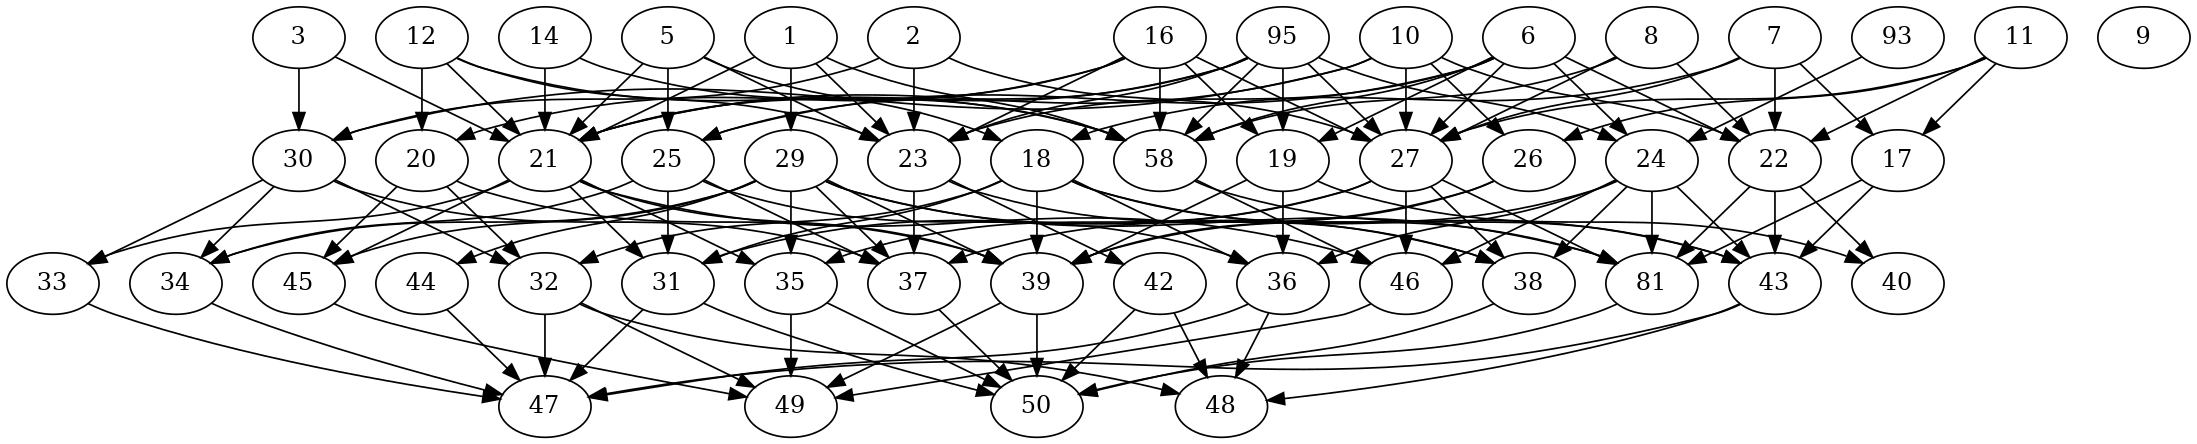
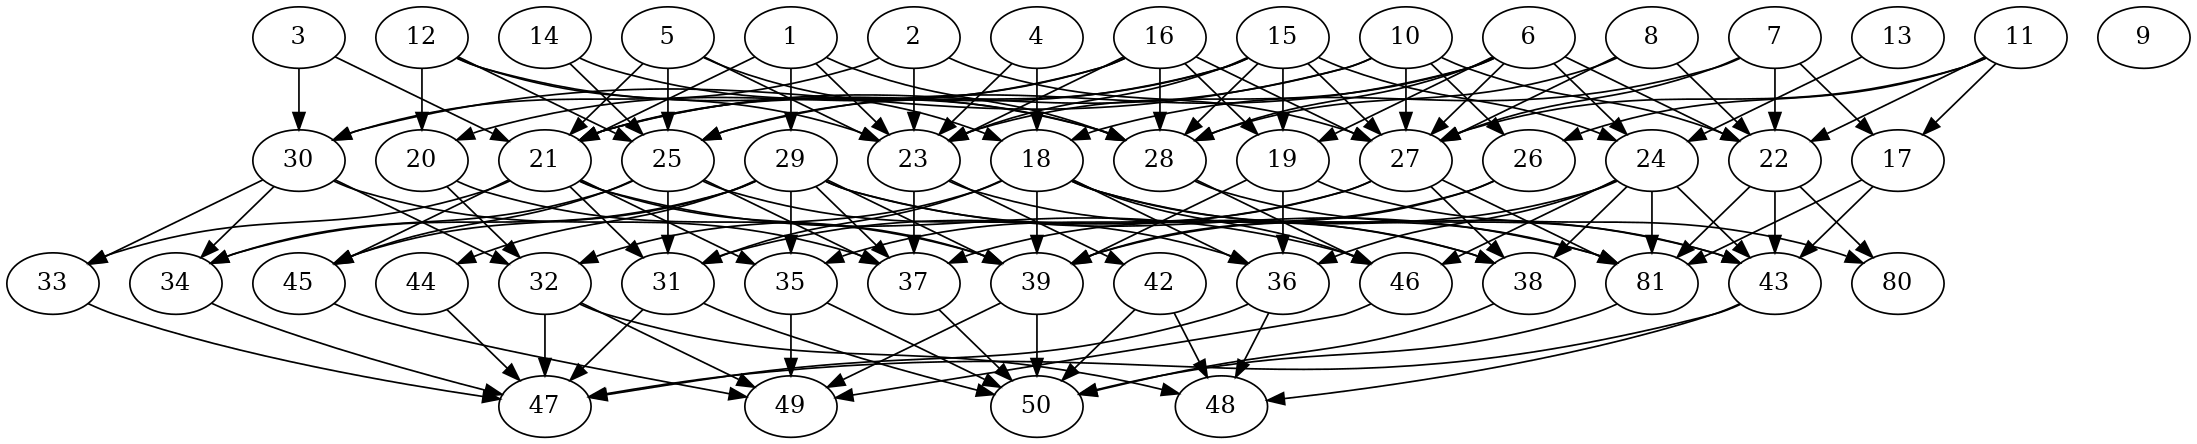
none -> (1037, 38)
(1283, 38) -> (1283, 38)
(1898, 38) -> (1898, 38)
(545, 91) -> (587, 80)
(477, 93) -> (537, 95)
(1160, 161) -> (1160, 161)
(1406, 214) -> (1213, 221)
(367, 216) -> (492, 221)
(1898, 284) -> (1898, 284)
